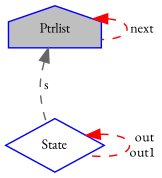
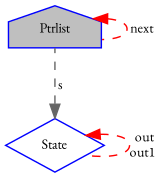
(40, 92) -> (55, 76)
